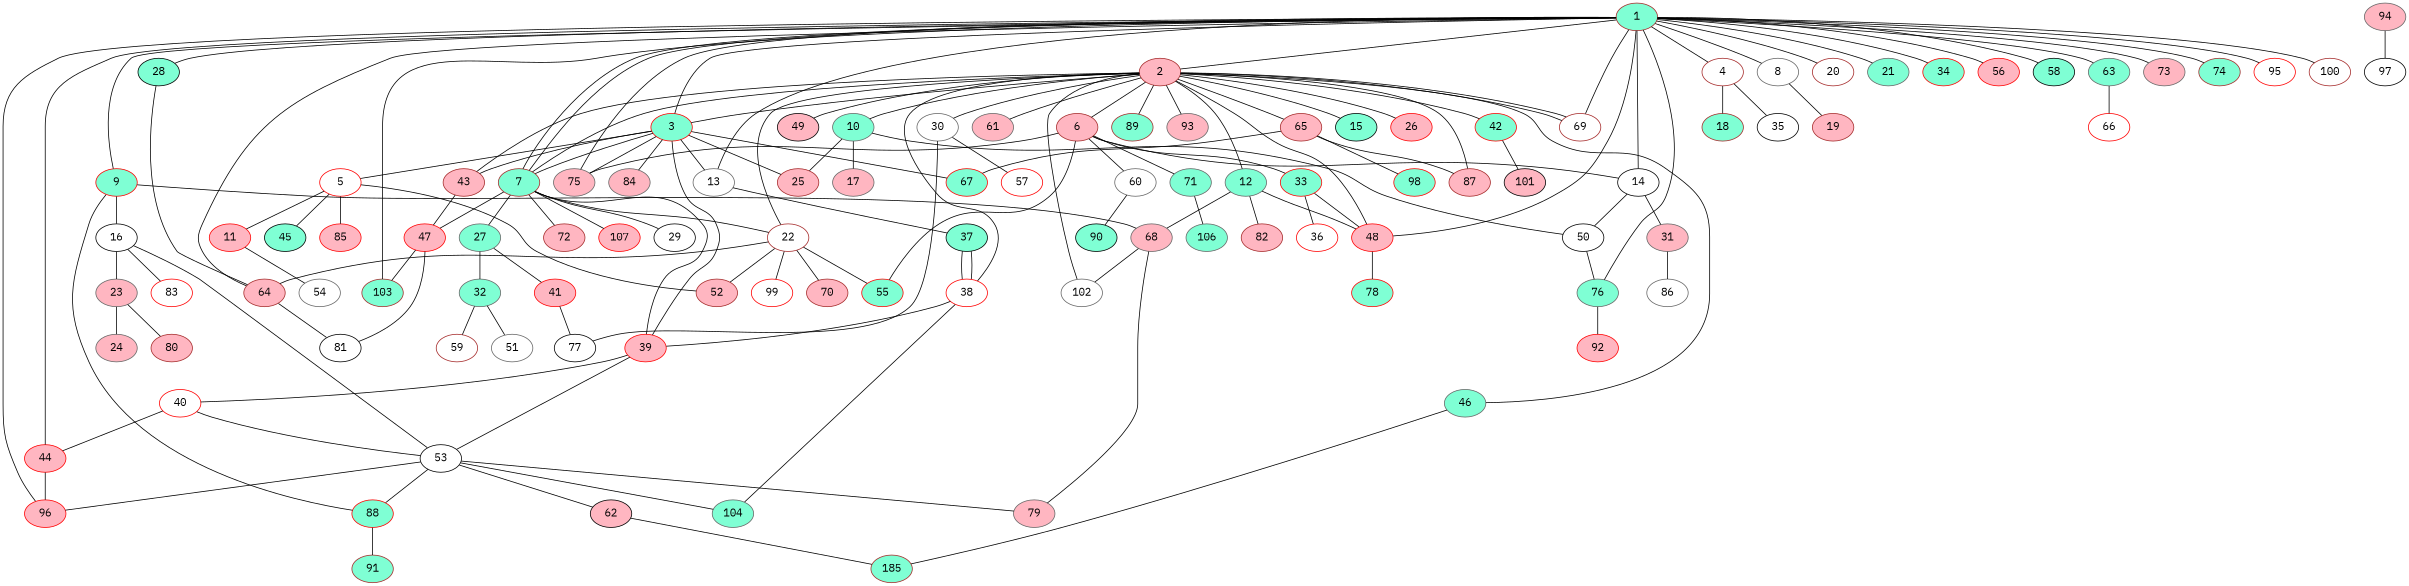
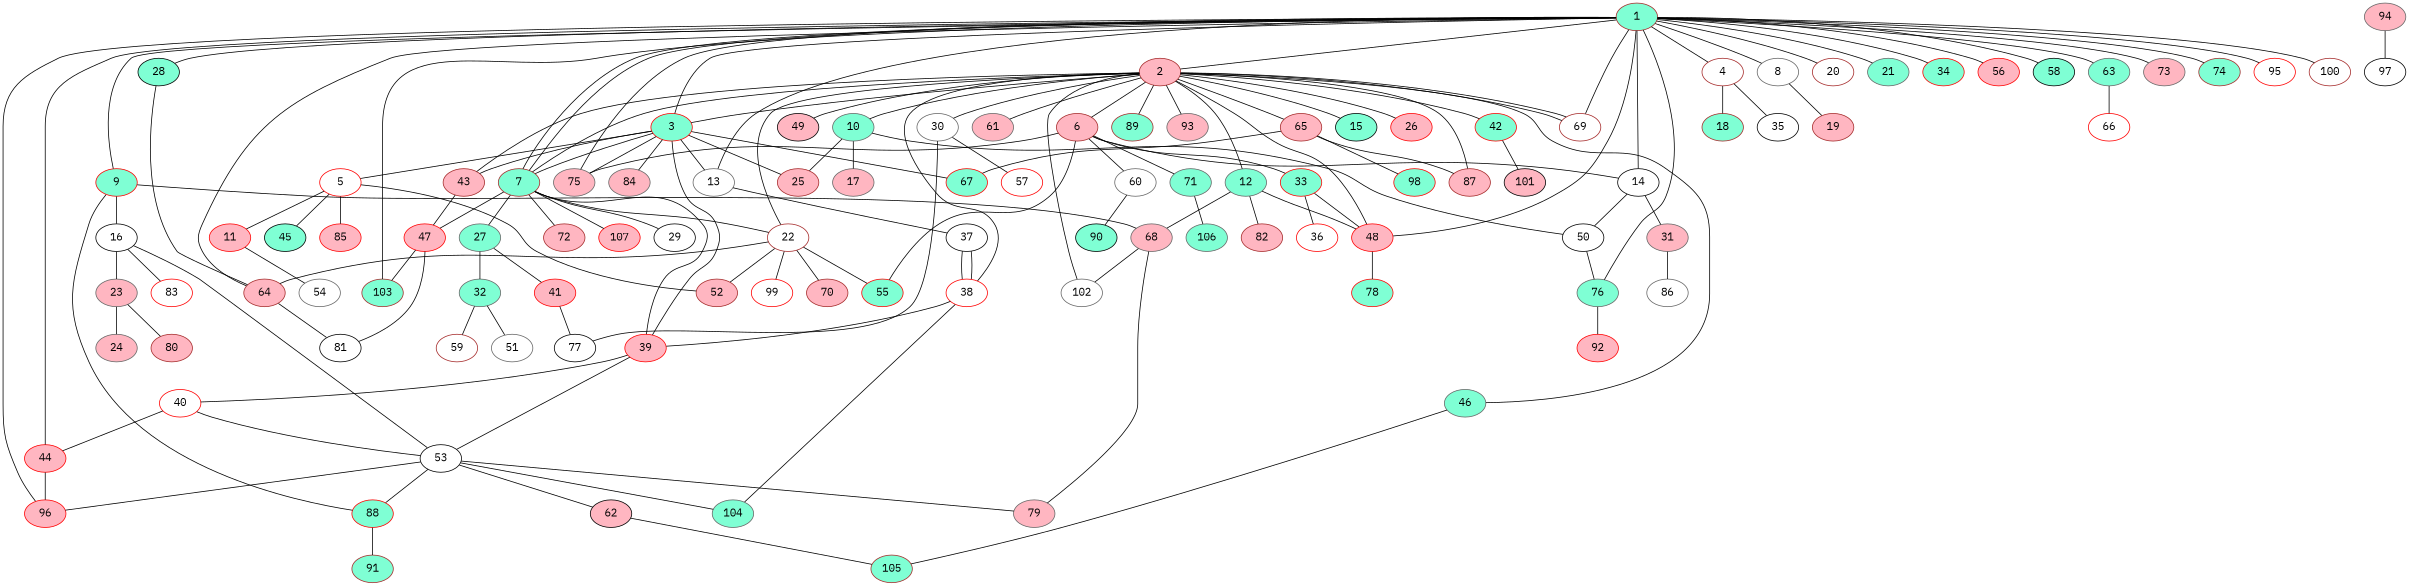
(967, 238) -> (967, 238)
(892, 569) -> (892, 569)
